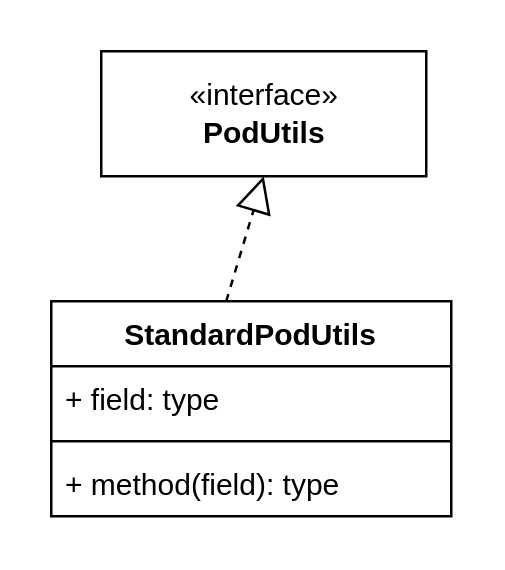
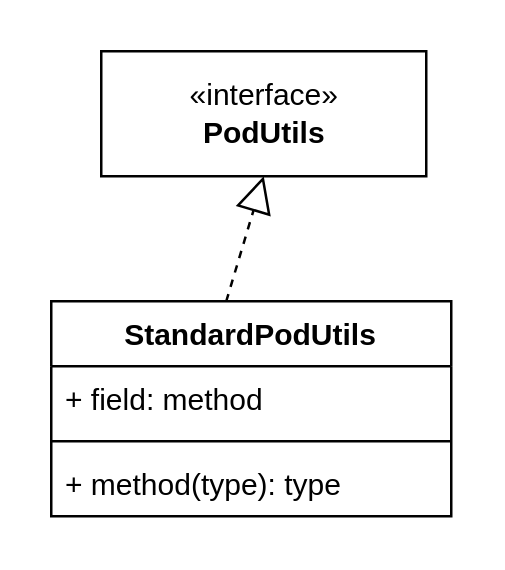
(155, 400) -> (172, 400)
(222, 485) -> (221, 485)
